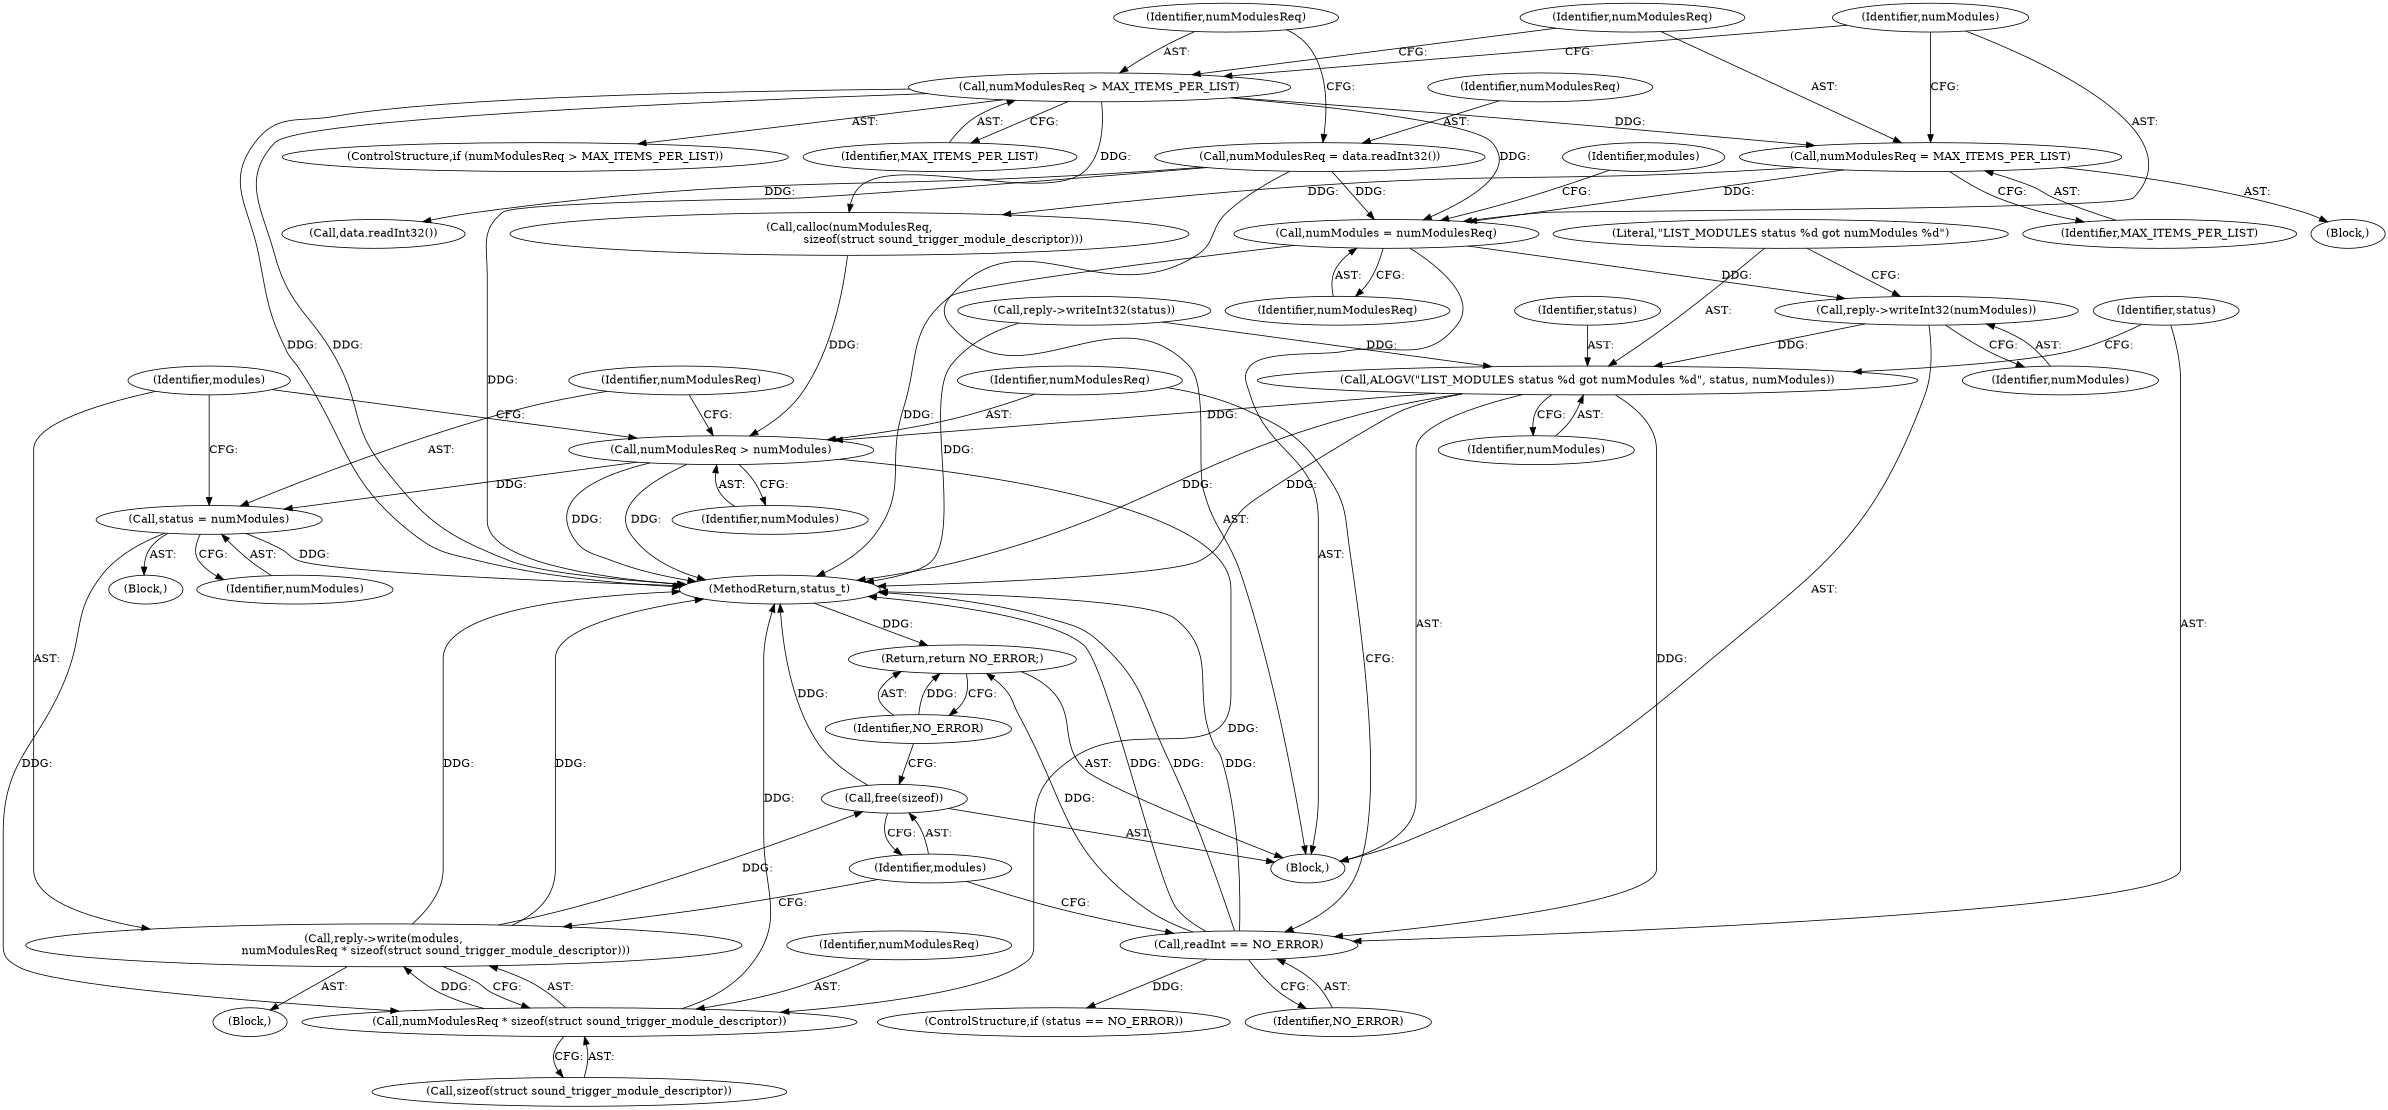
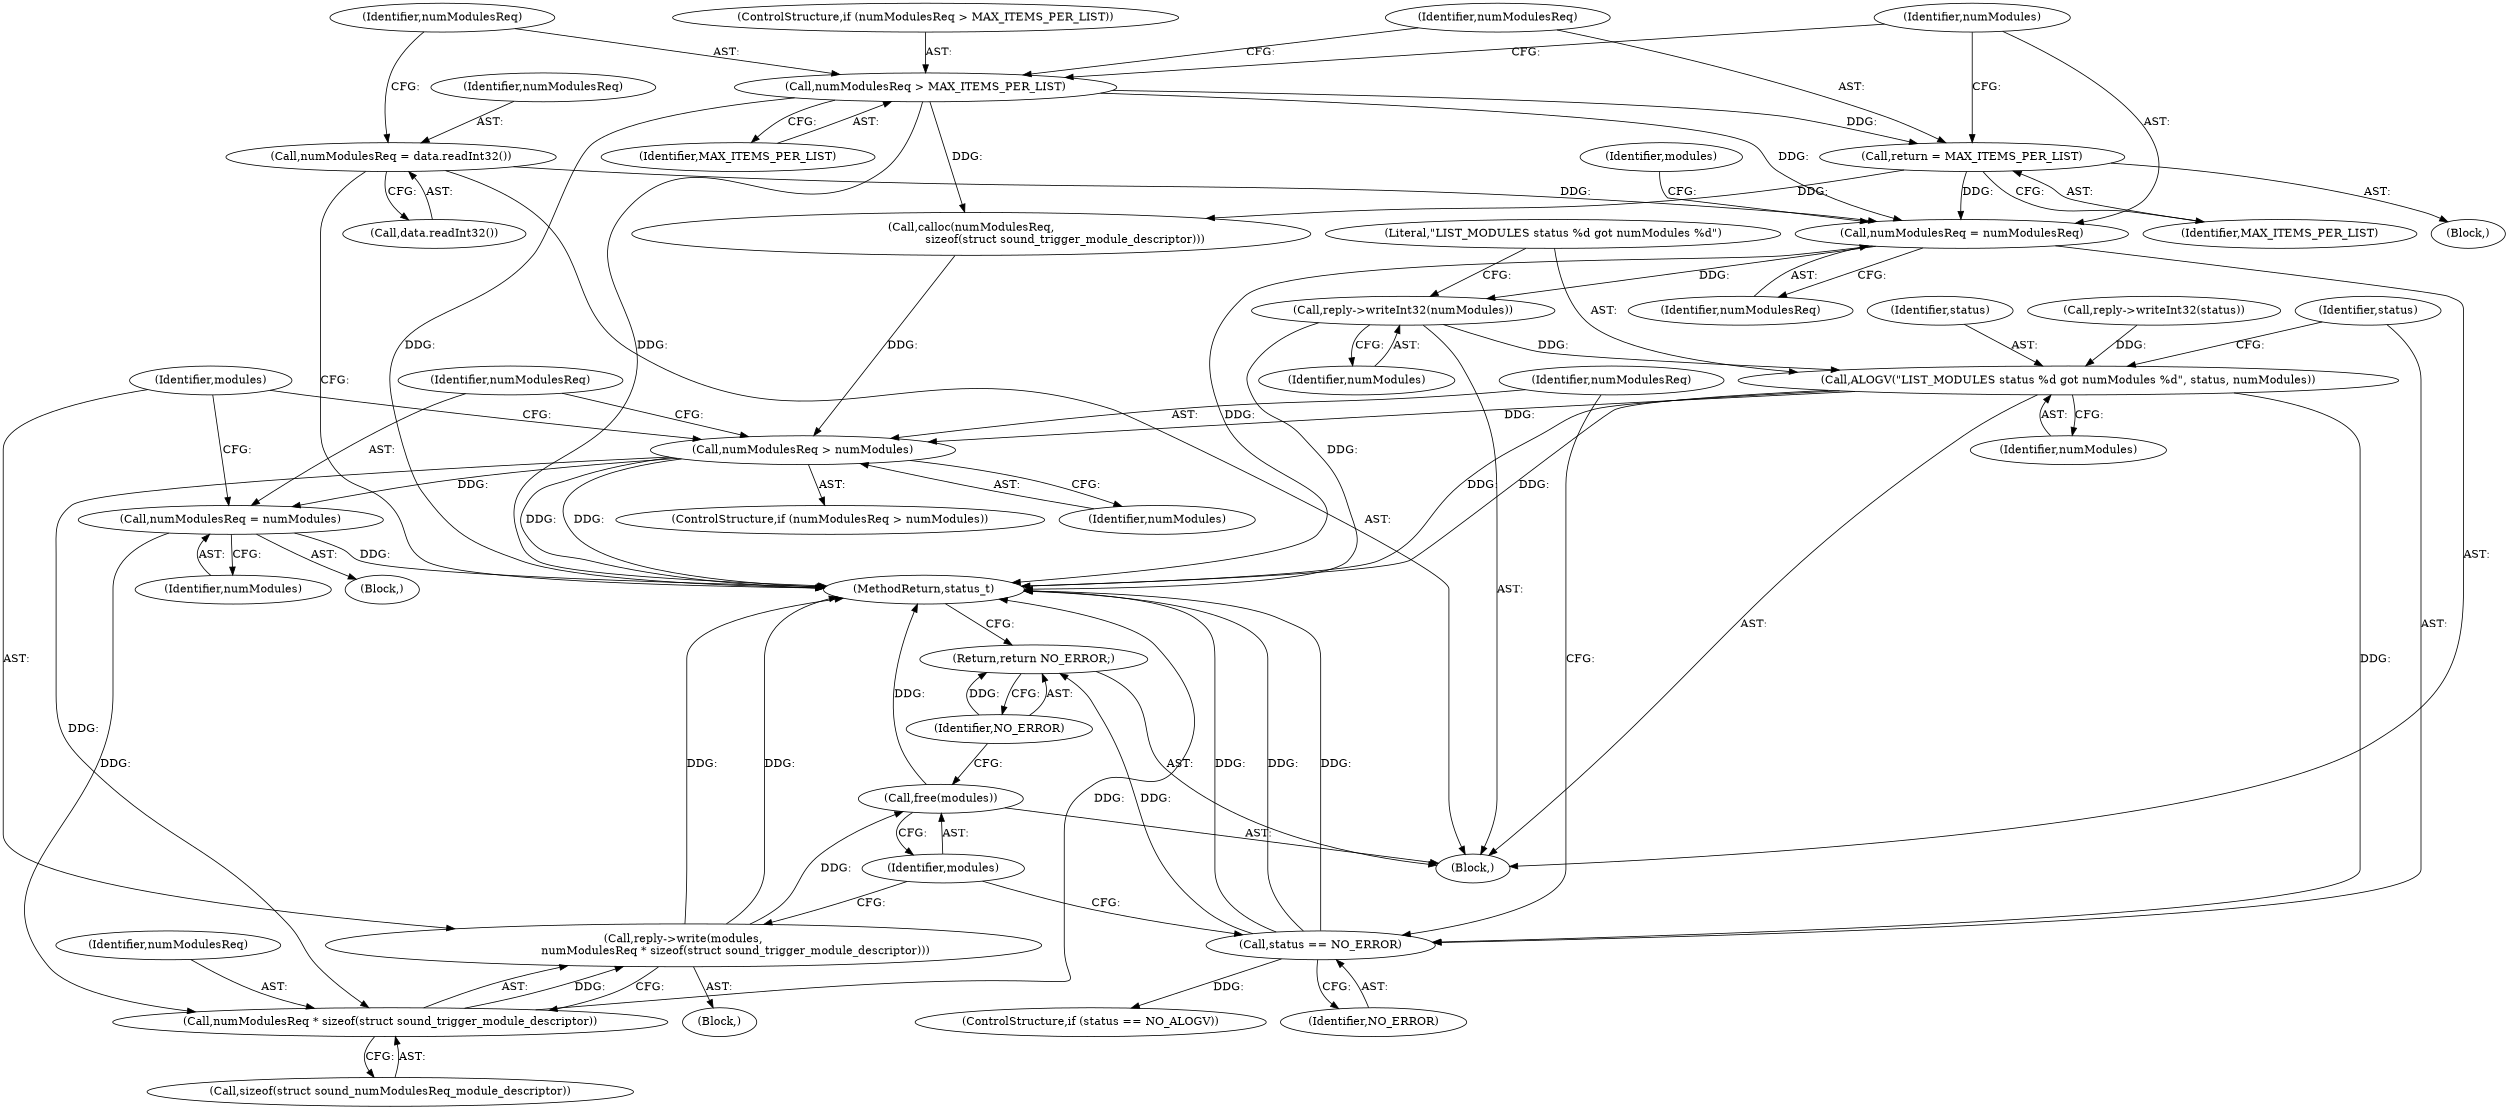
(824, 121) -> (926, 48)
(1931, 157) -> (1972, 157)
(782, 192) -> (404, 192)
none -> (426, 197)
(1386, 234) -> (1962, 234)
(504, 380) -> (337, 380)
(942, 454) -> (1349, 560)
(209, 520) -> (231, 520)
none -> (830, 520)
(900, 624) -> (1002, 624)
(894, 799) -> (941, 799)
(1239, 945) -> (1321, 945)
(1054, 1022) -> (1091, 1022)
(579, 1092) -> (390, 1092)
